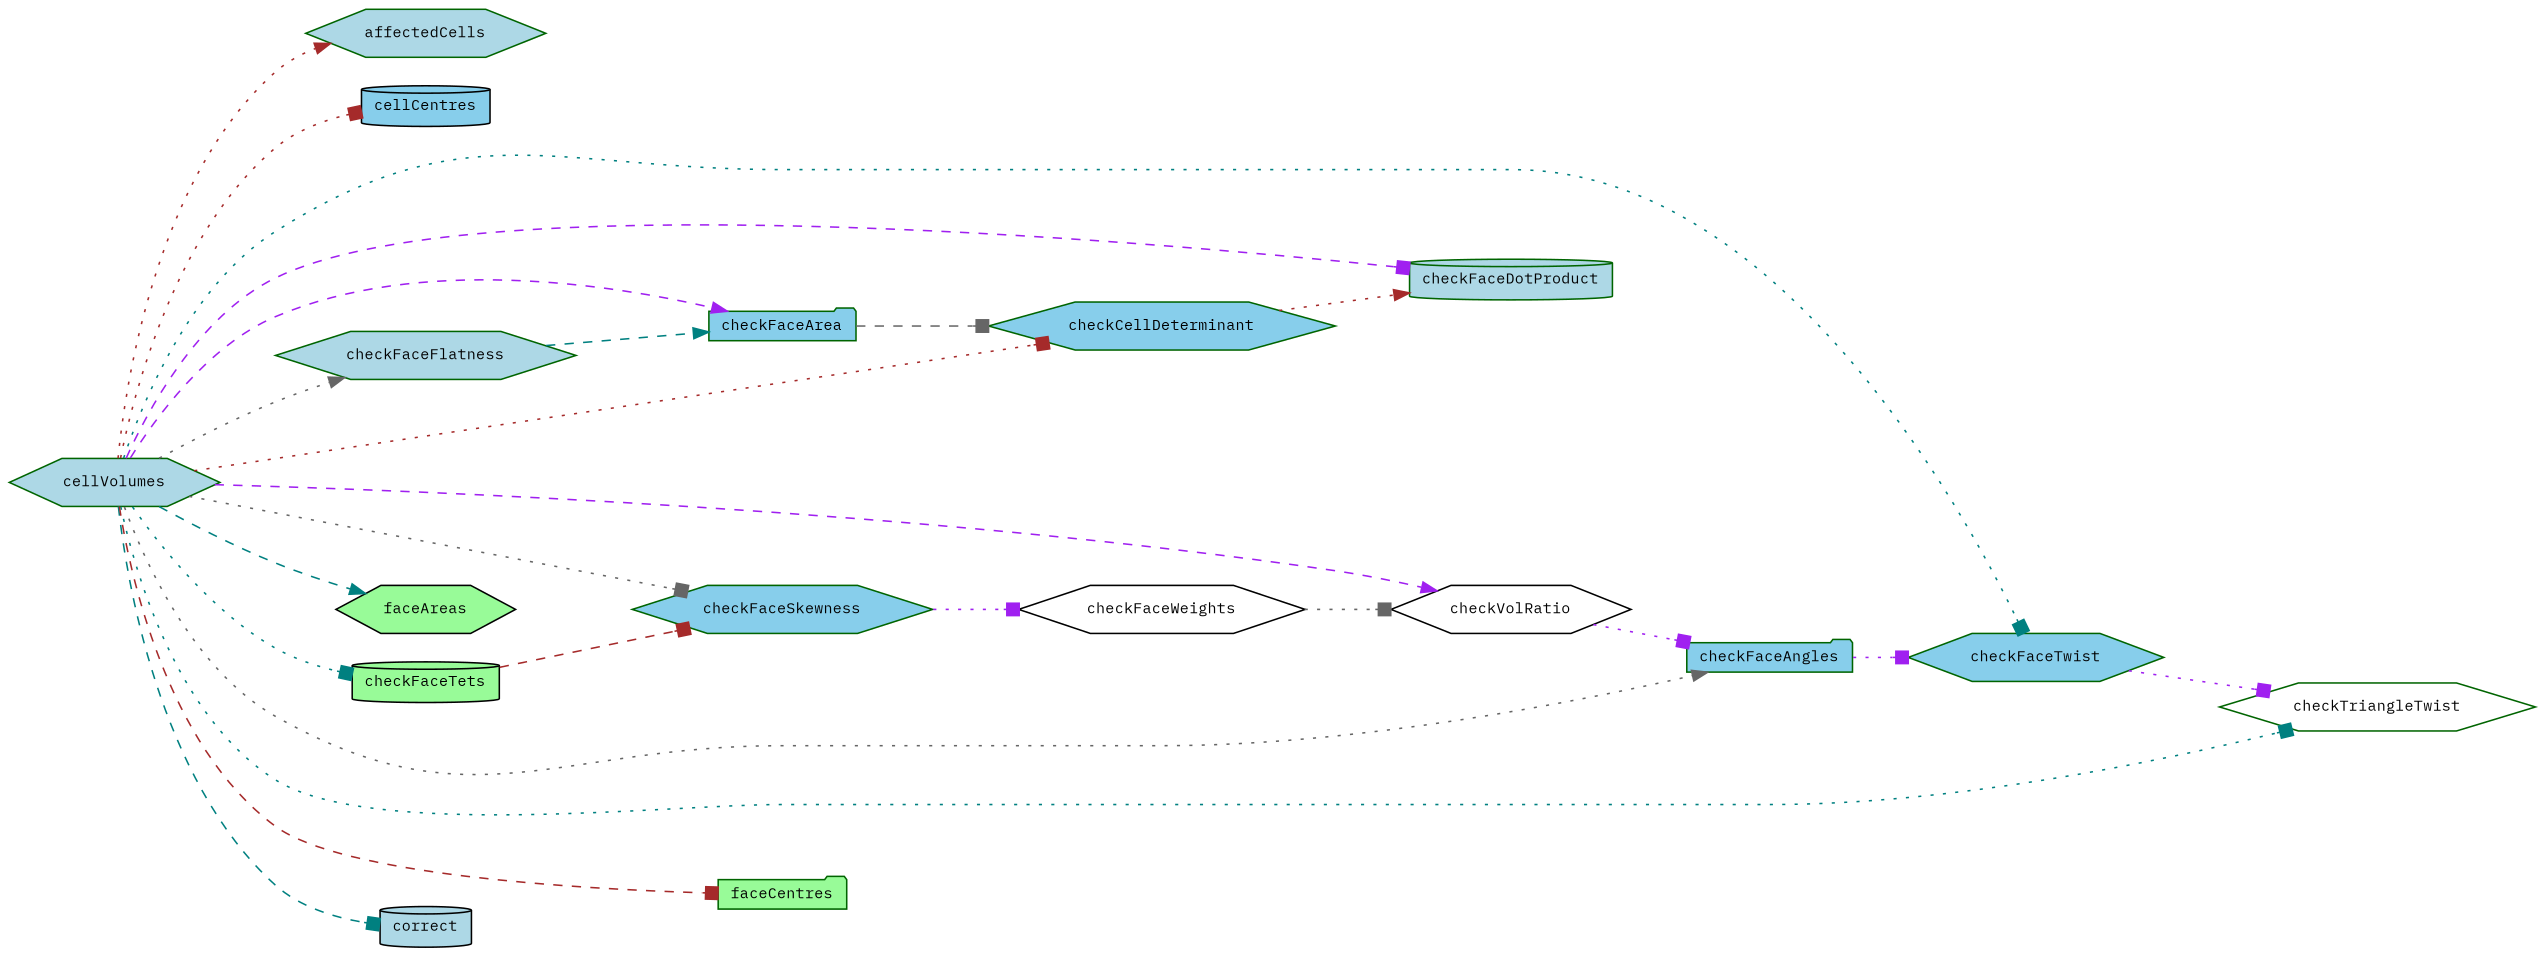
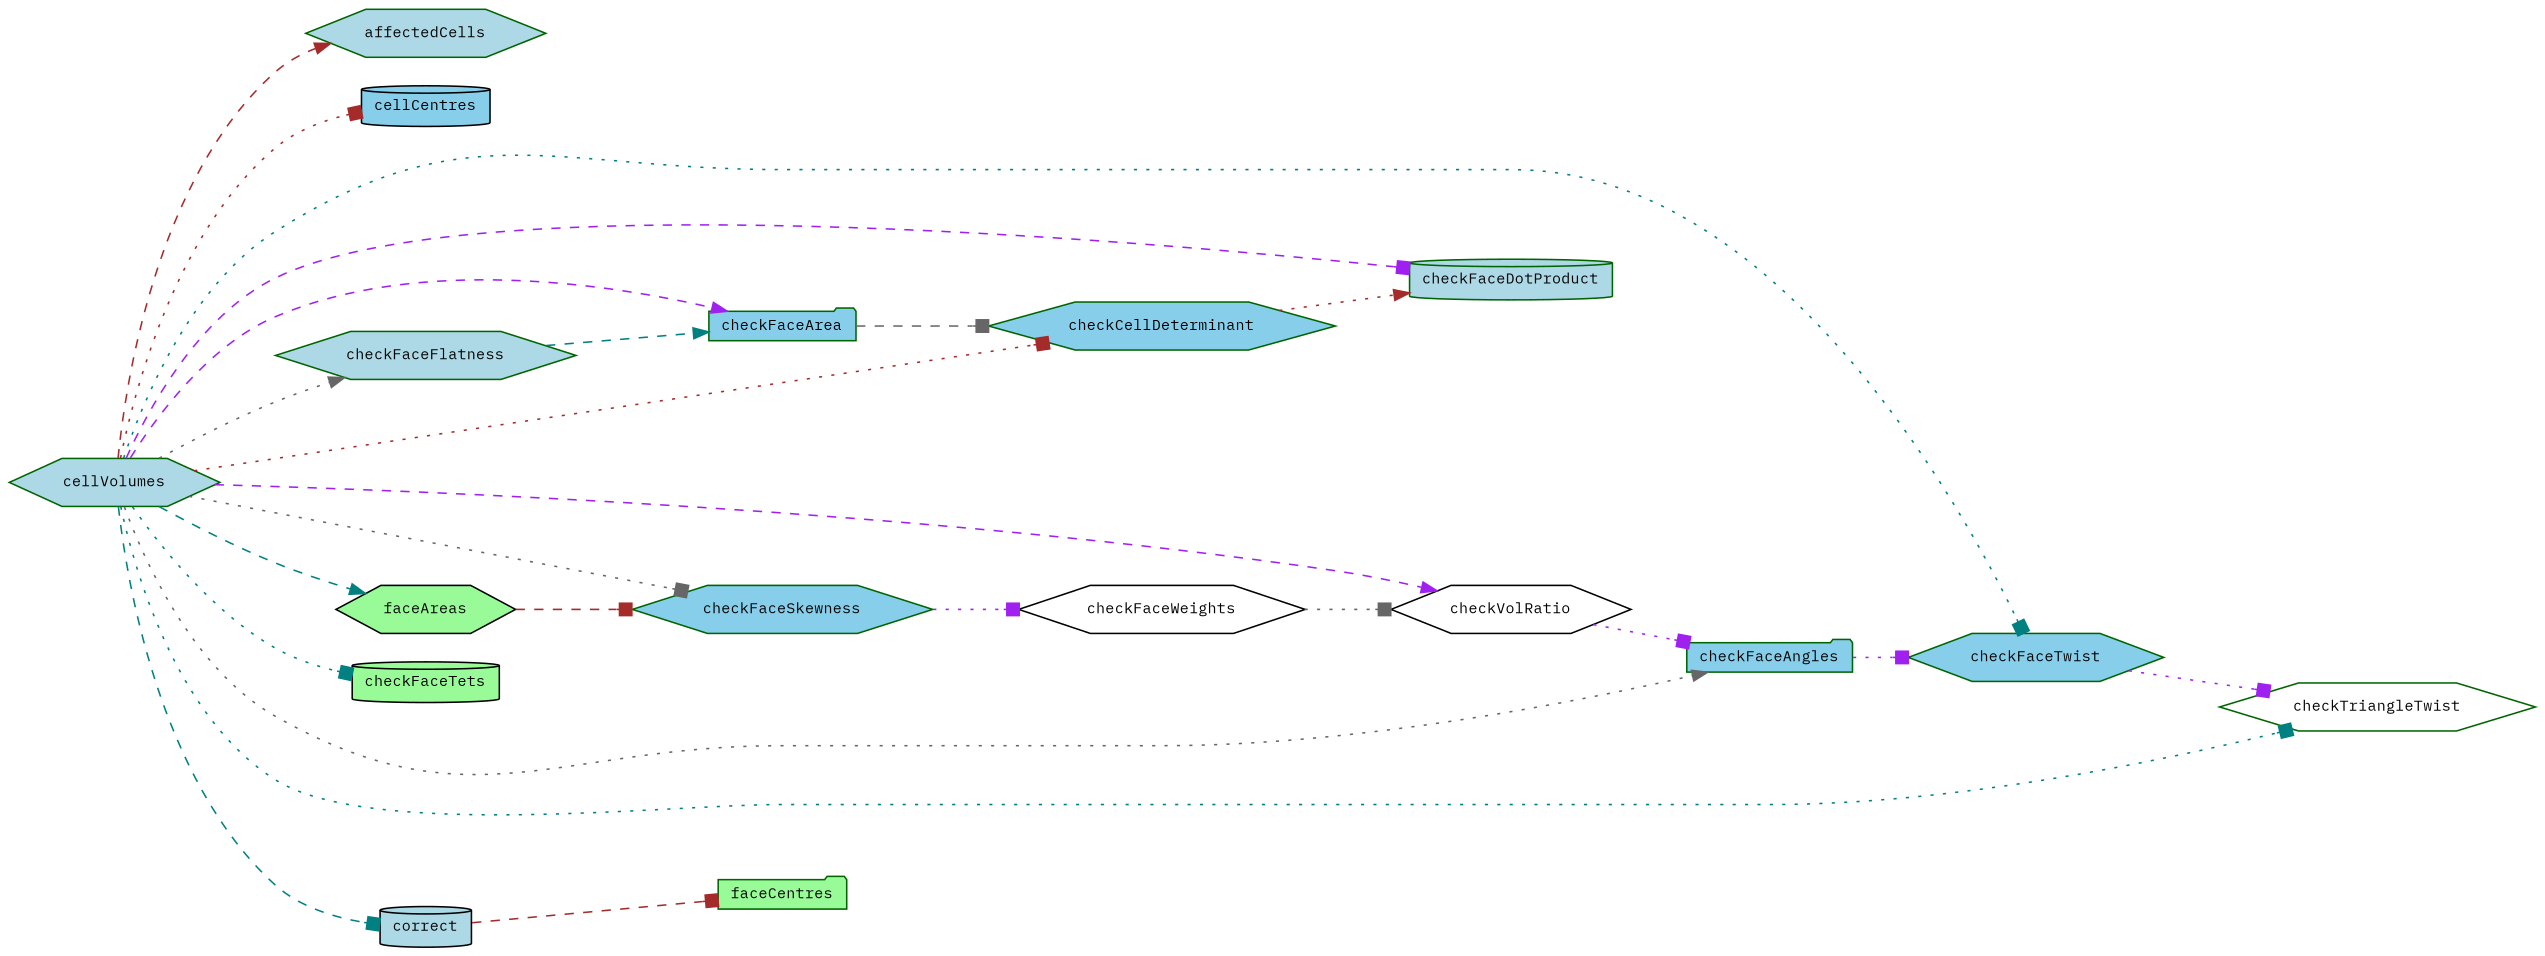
(172, 229) -> (172, 229)
(587, 649) -> (566, 609)
(307, 843) -> (587, 912)
